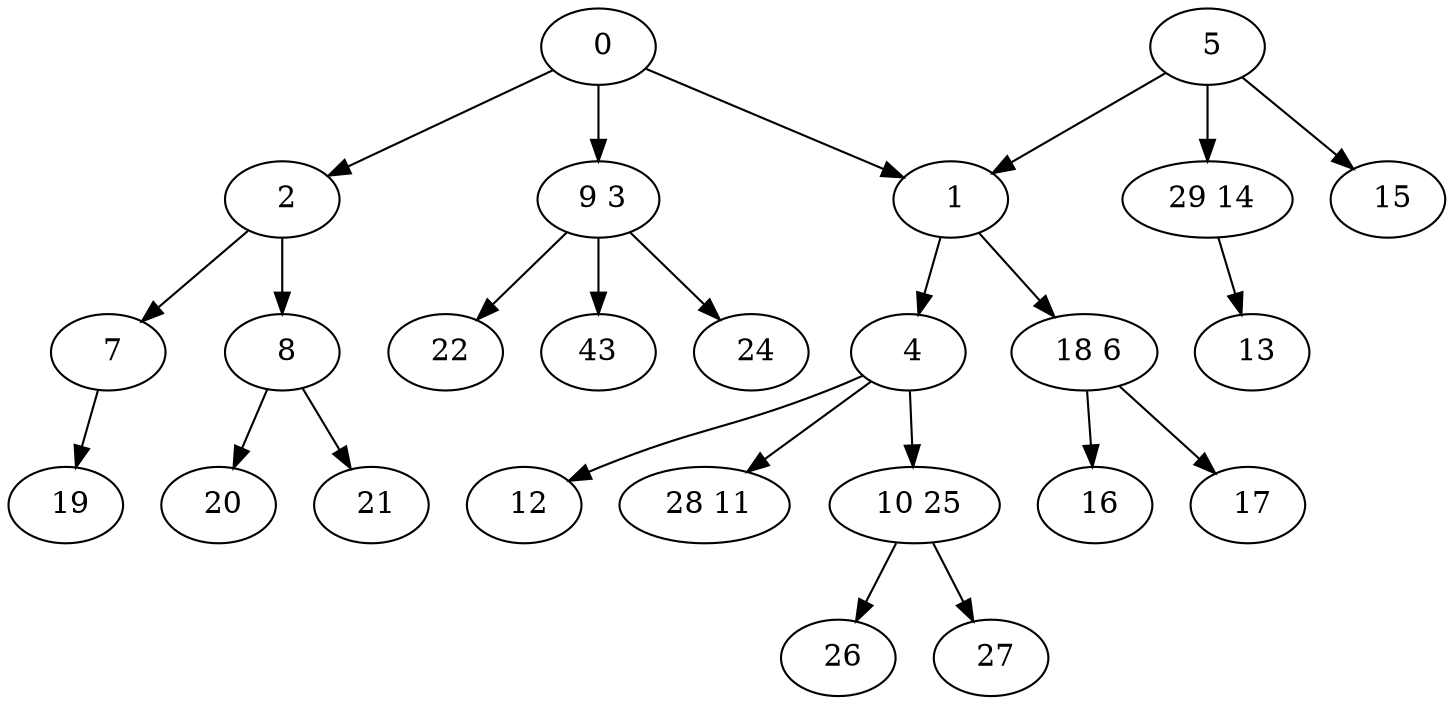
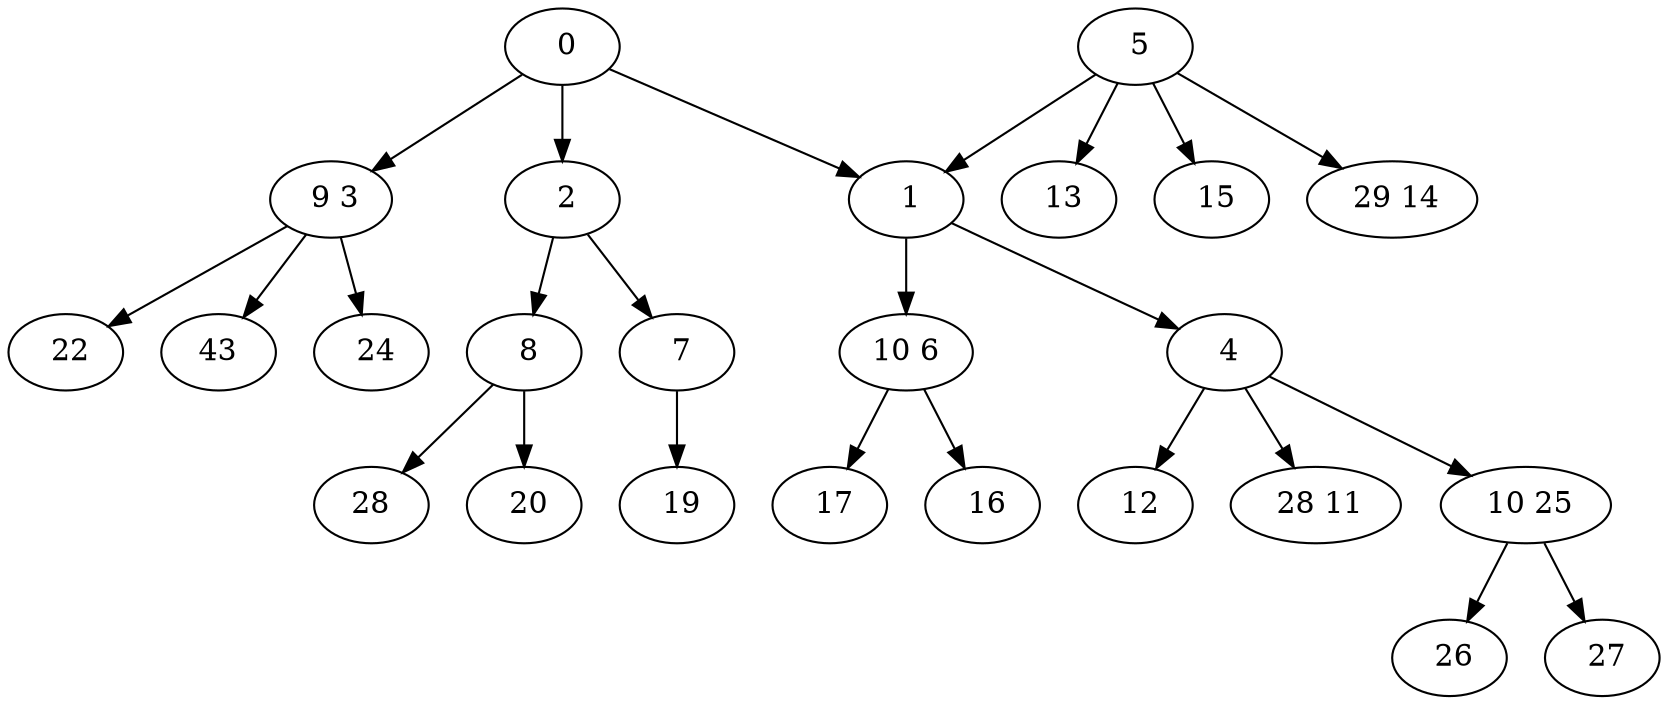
(1227, 266) -> (1102, 114)
(1084, 352) -> (906, 352)
(371, 505) -> (371, 505)
